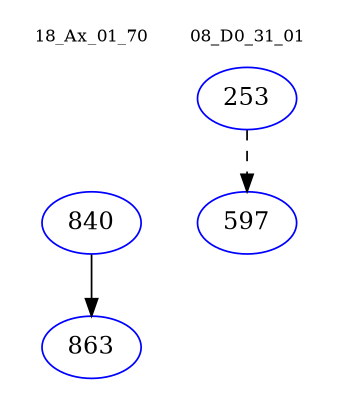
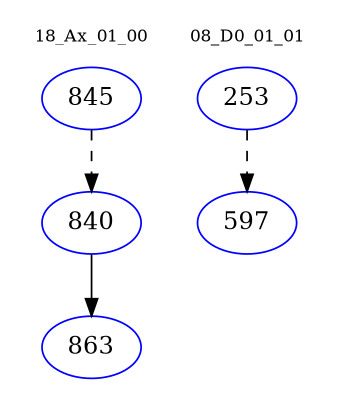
(92, 37) -> (92, 37)
(248, 37) -> (248, 37)
none -> (92, 98)
